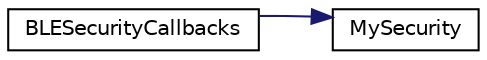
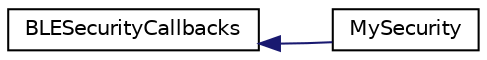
(285, 16) -> (306, 43)
